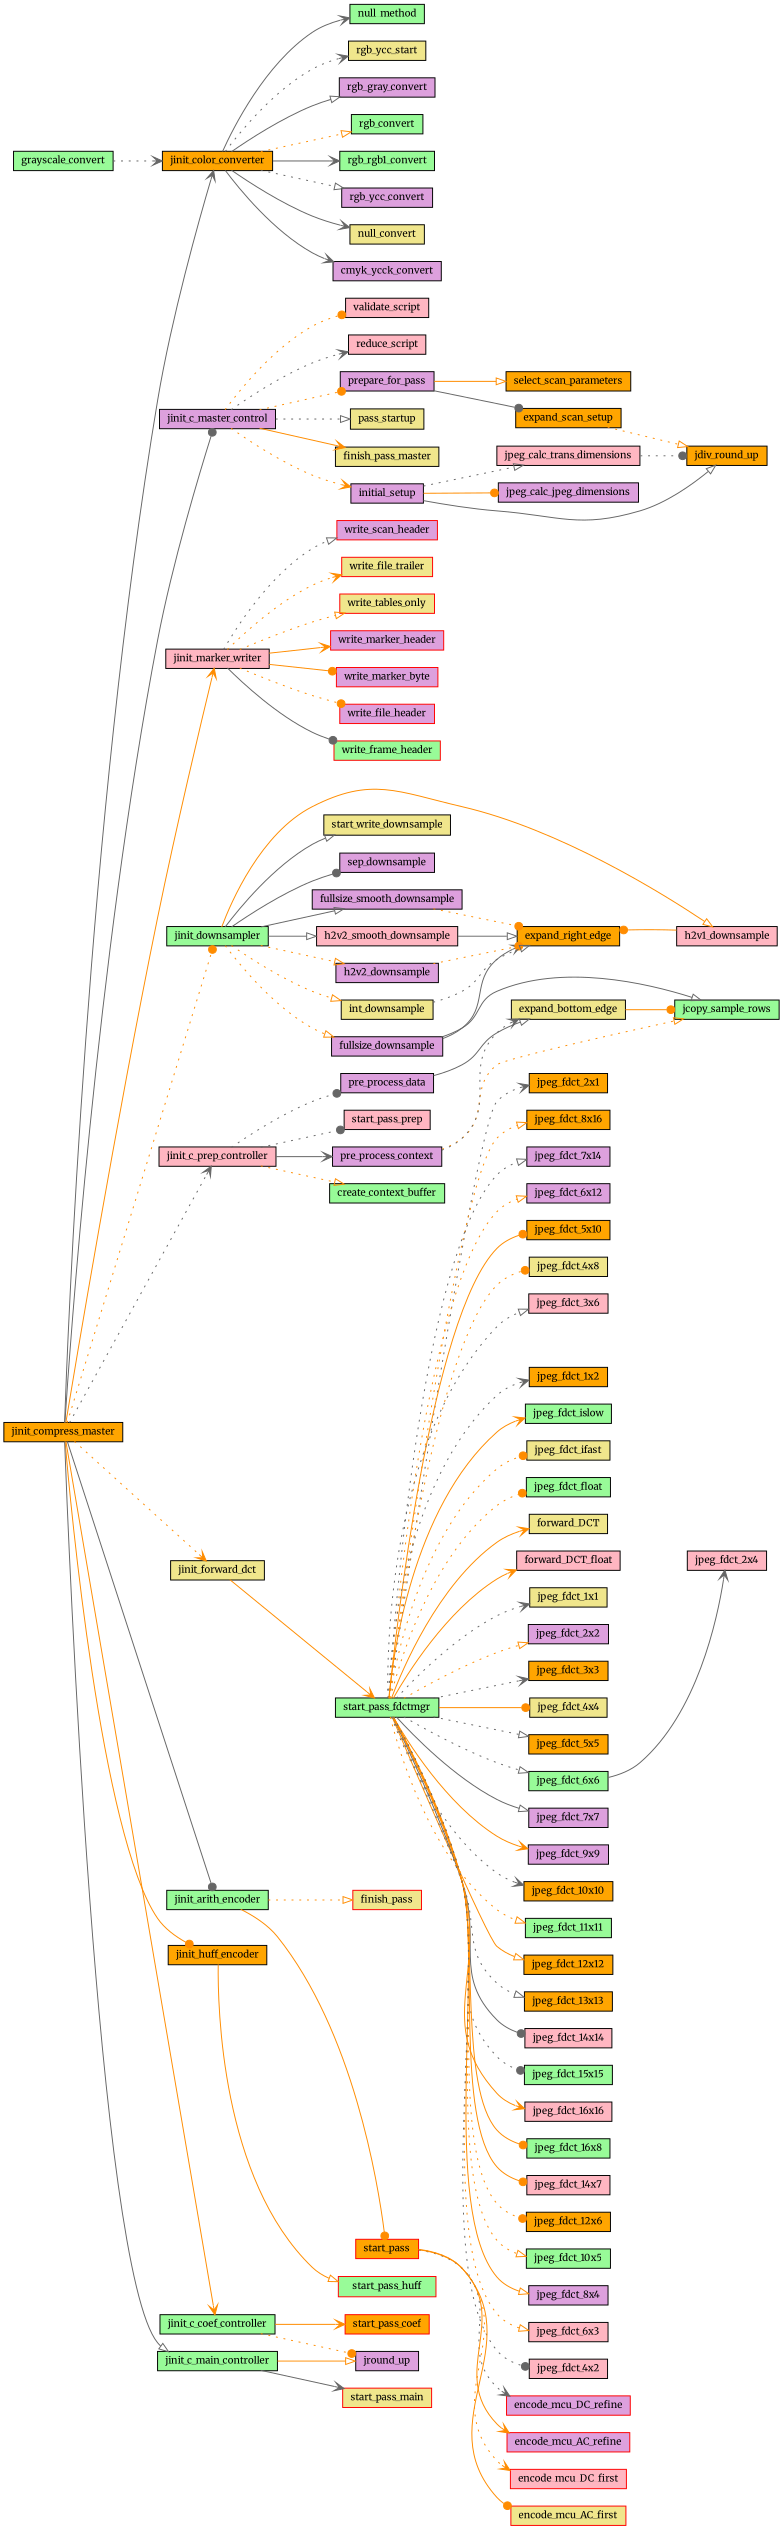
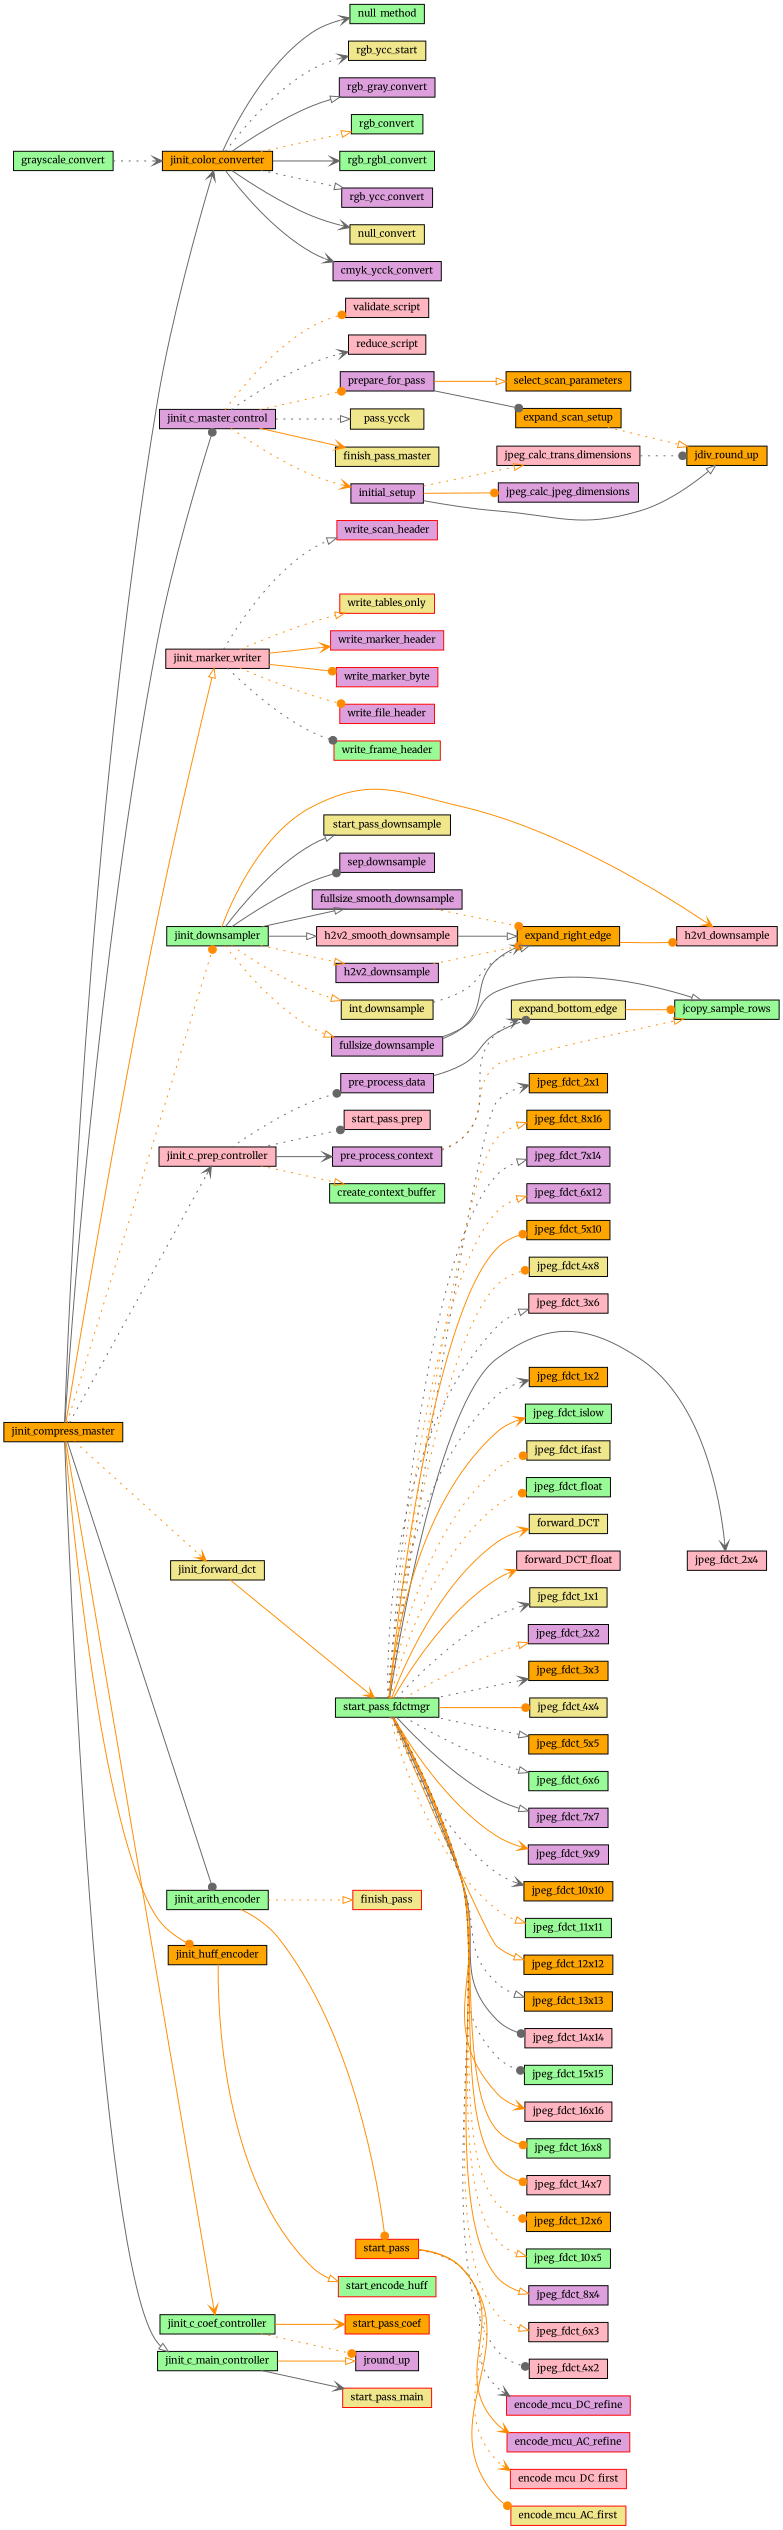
(387, 419) -> (387, 419)
(469, 477) -> (469, 477)
(387, 567) -> none
(275, 709) -> (275, 709)
(443, 802) -> (443, 802)
(387, 825) -> (387, 825)
(652, 930) -> (644, 943)
(132, 1049) -> (132, 1049)
(478, 1051) -> (478, 1051)
(689, 1694) -> (498, 1358)
(387, 2287) -> (387, 2287)
